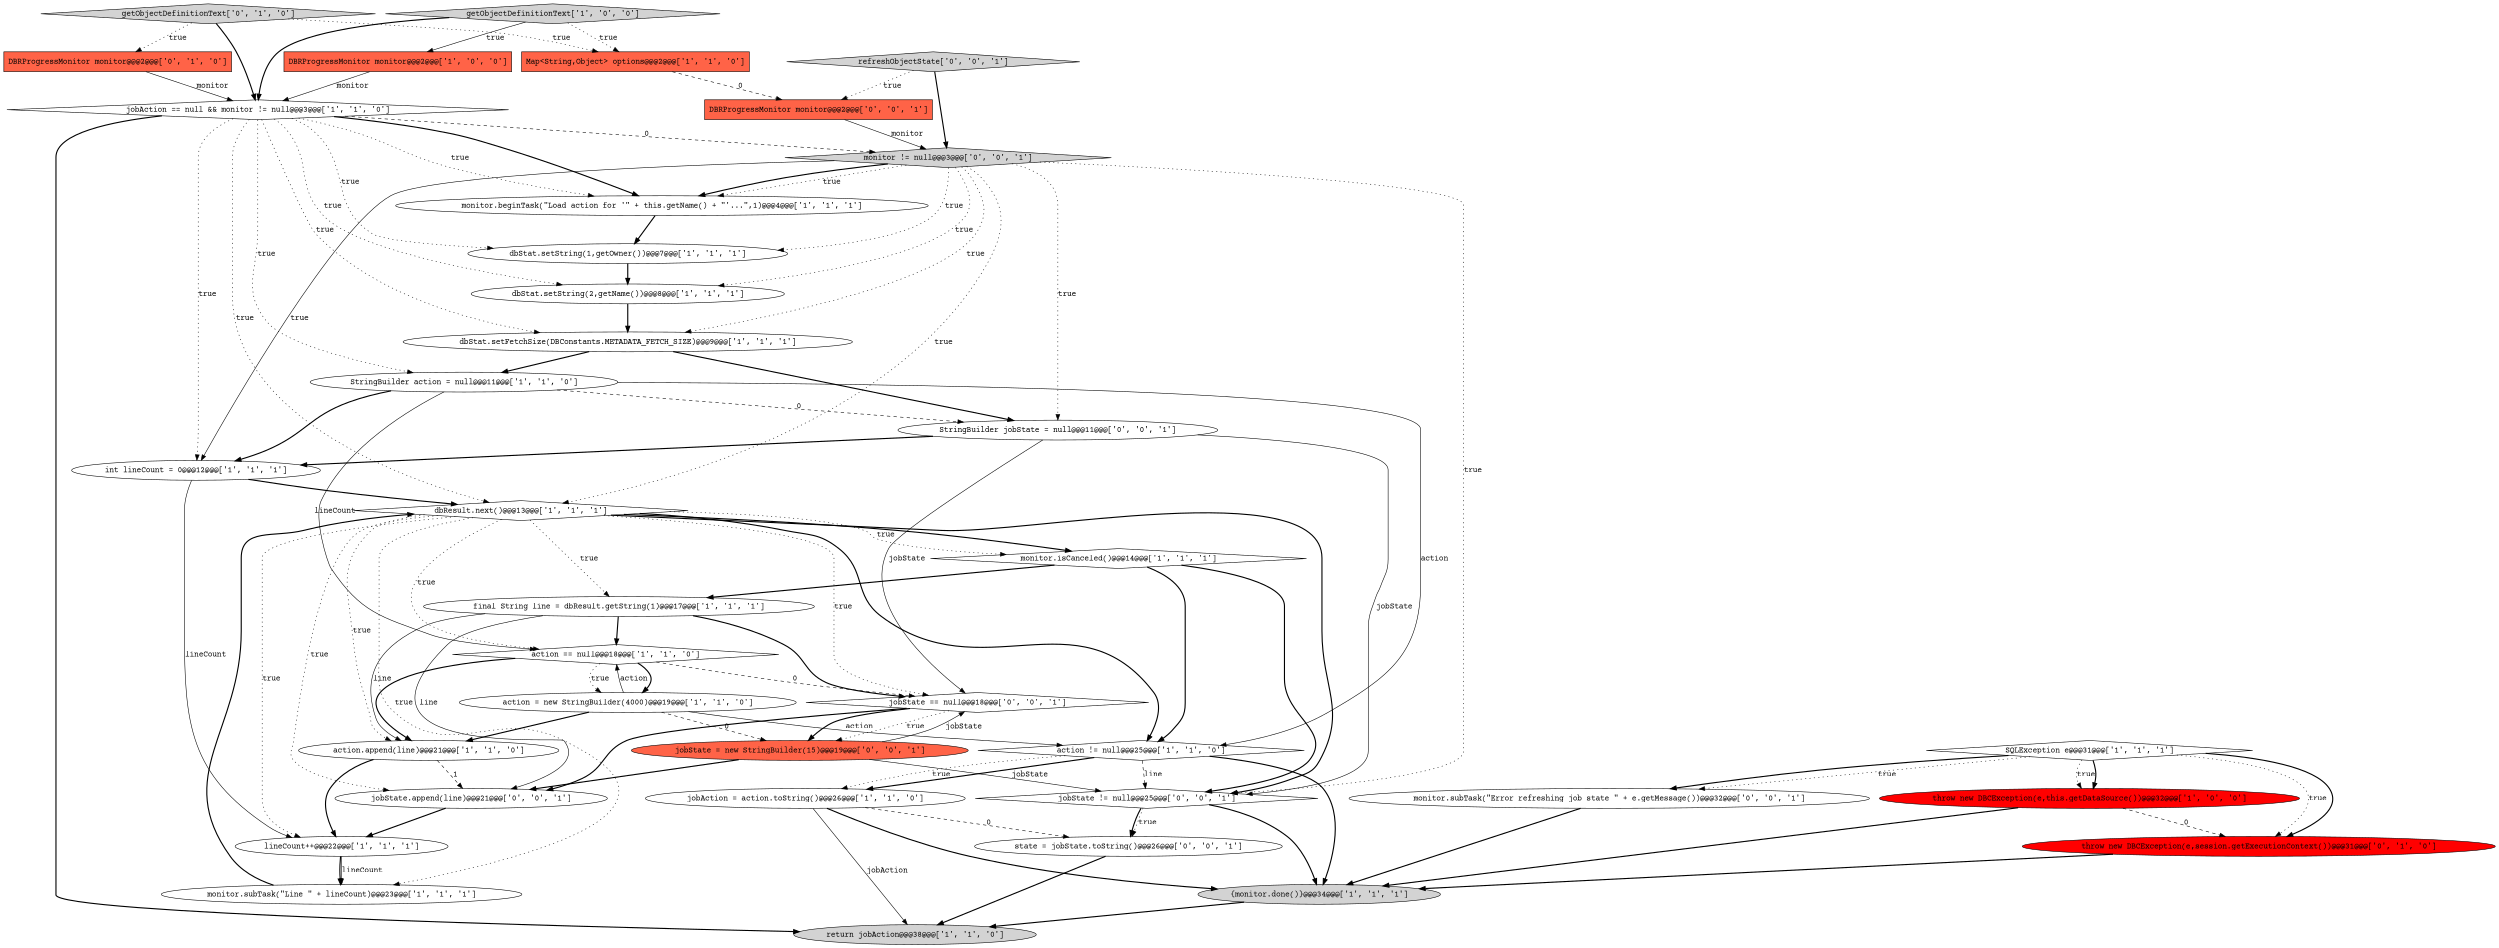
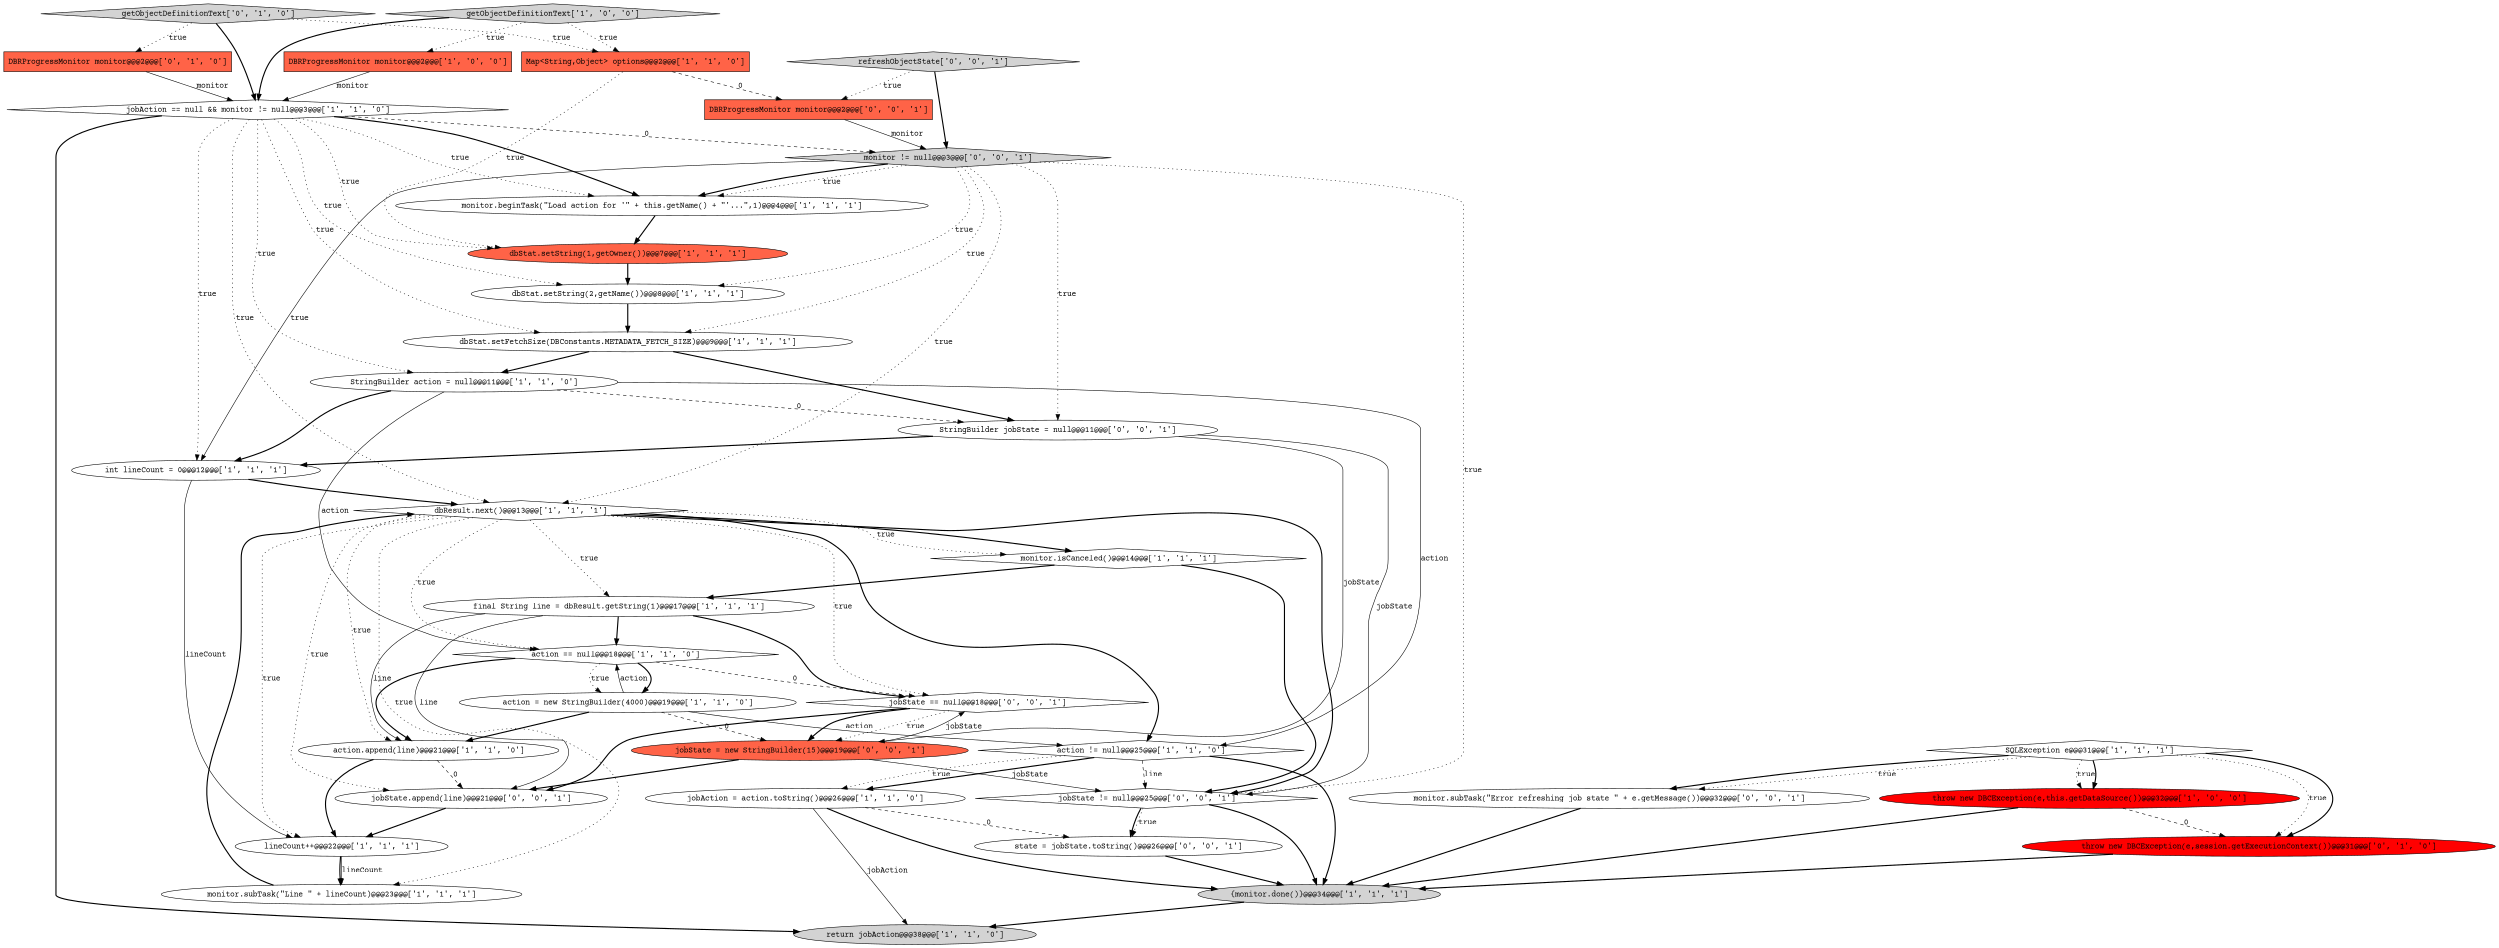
(479, 36) -> (479, 36)
(886, 236) -> (451, 174)
(628, 254) -> (628, 254)
(335, 511) -> (335, 511)
(901, 536) -> (1307, 715)
(1185, 647) -> none
(455, 774) -> (455, 774)
(1024, 889) -> (1221, 870)
